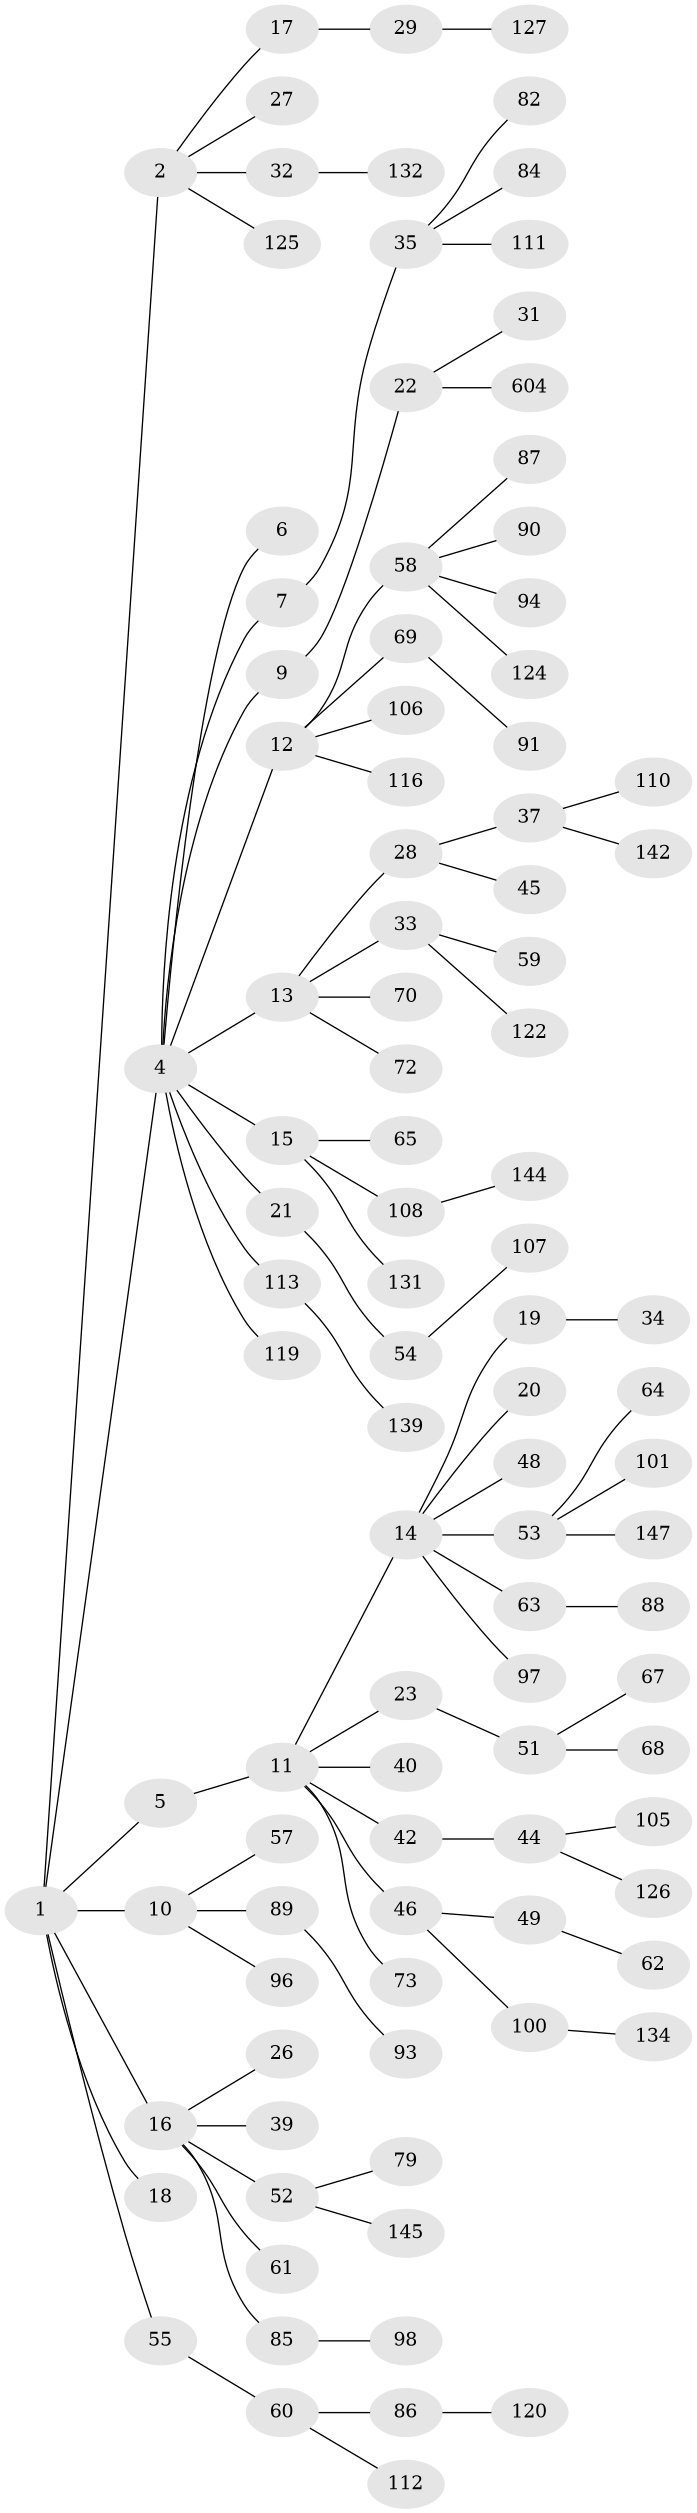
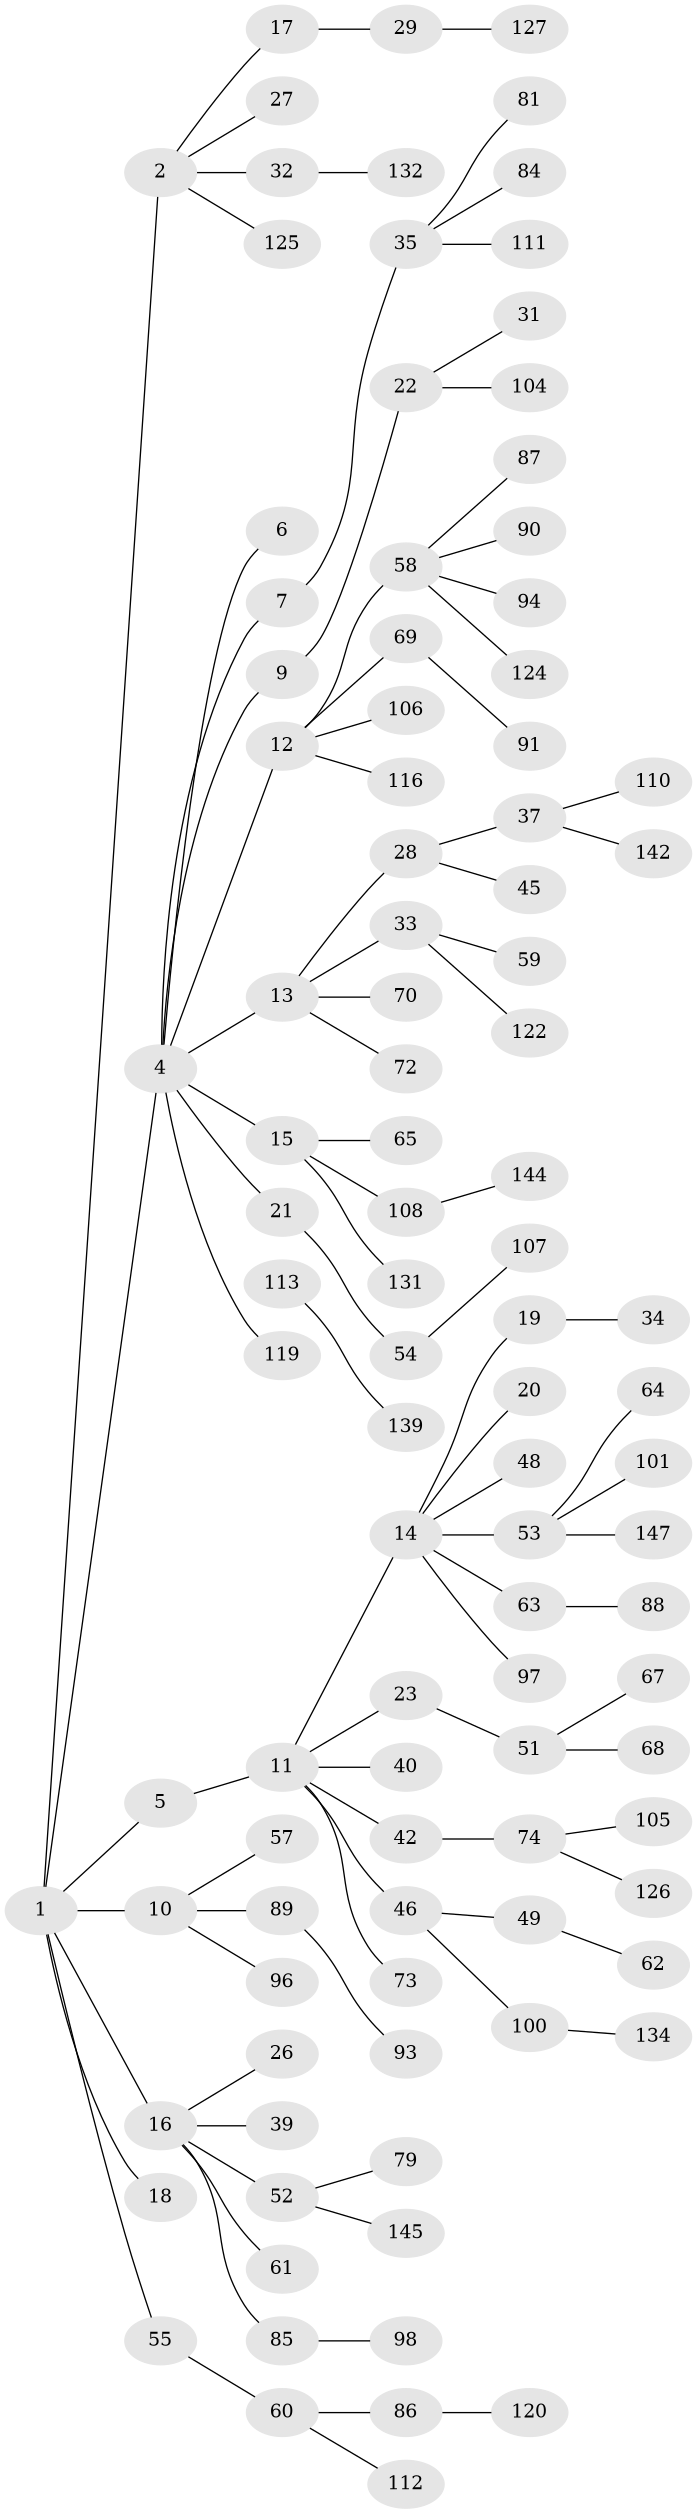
(530, 101) -> (530, 101)
(530, 388) -> (530, 388)
(207, 1183) -> none
(530, 1839) -> (530, 1839)
